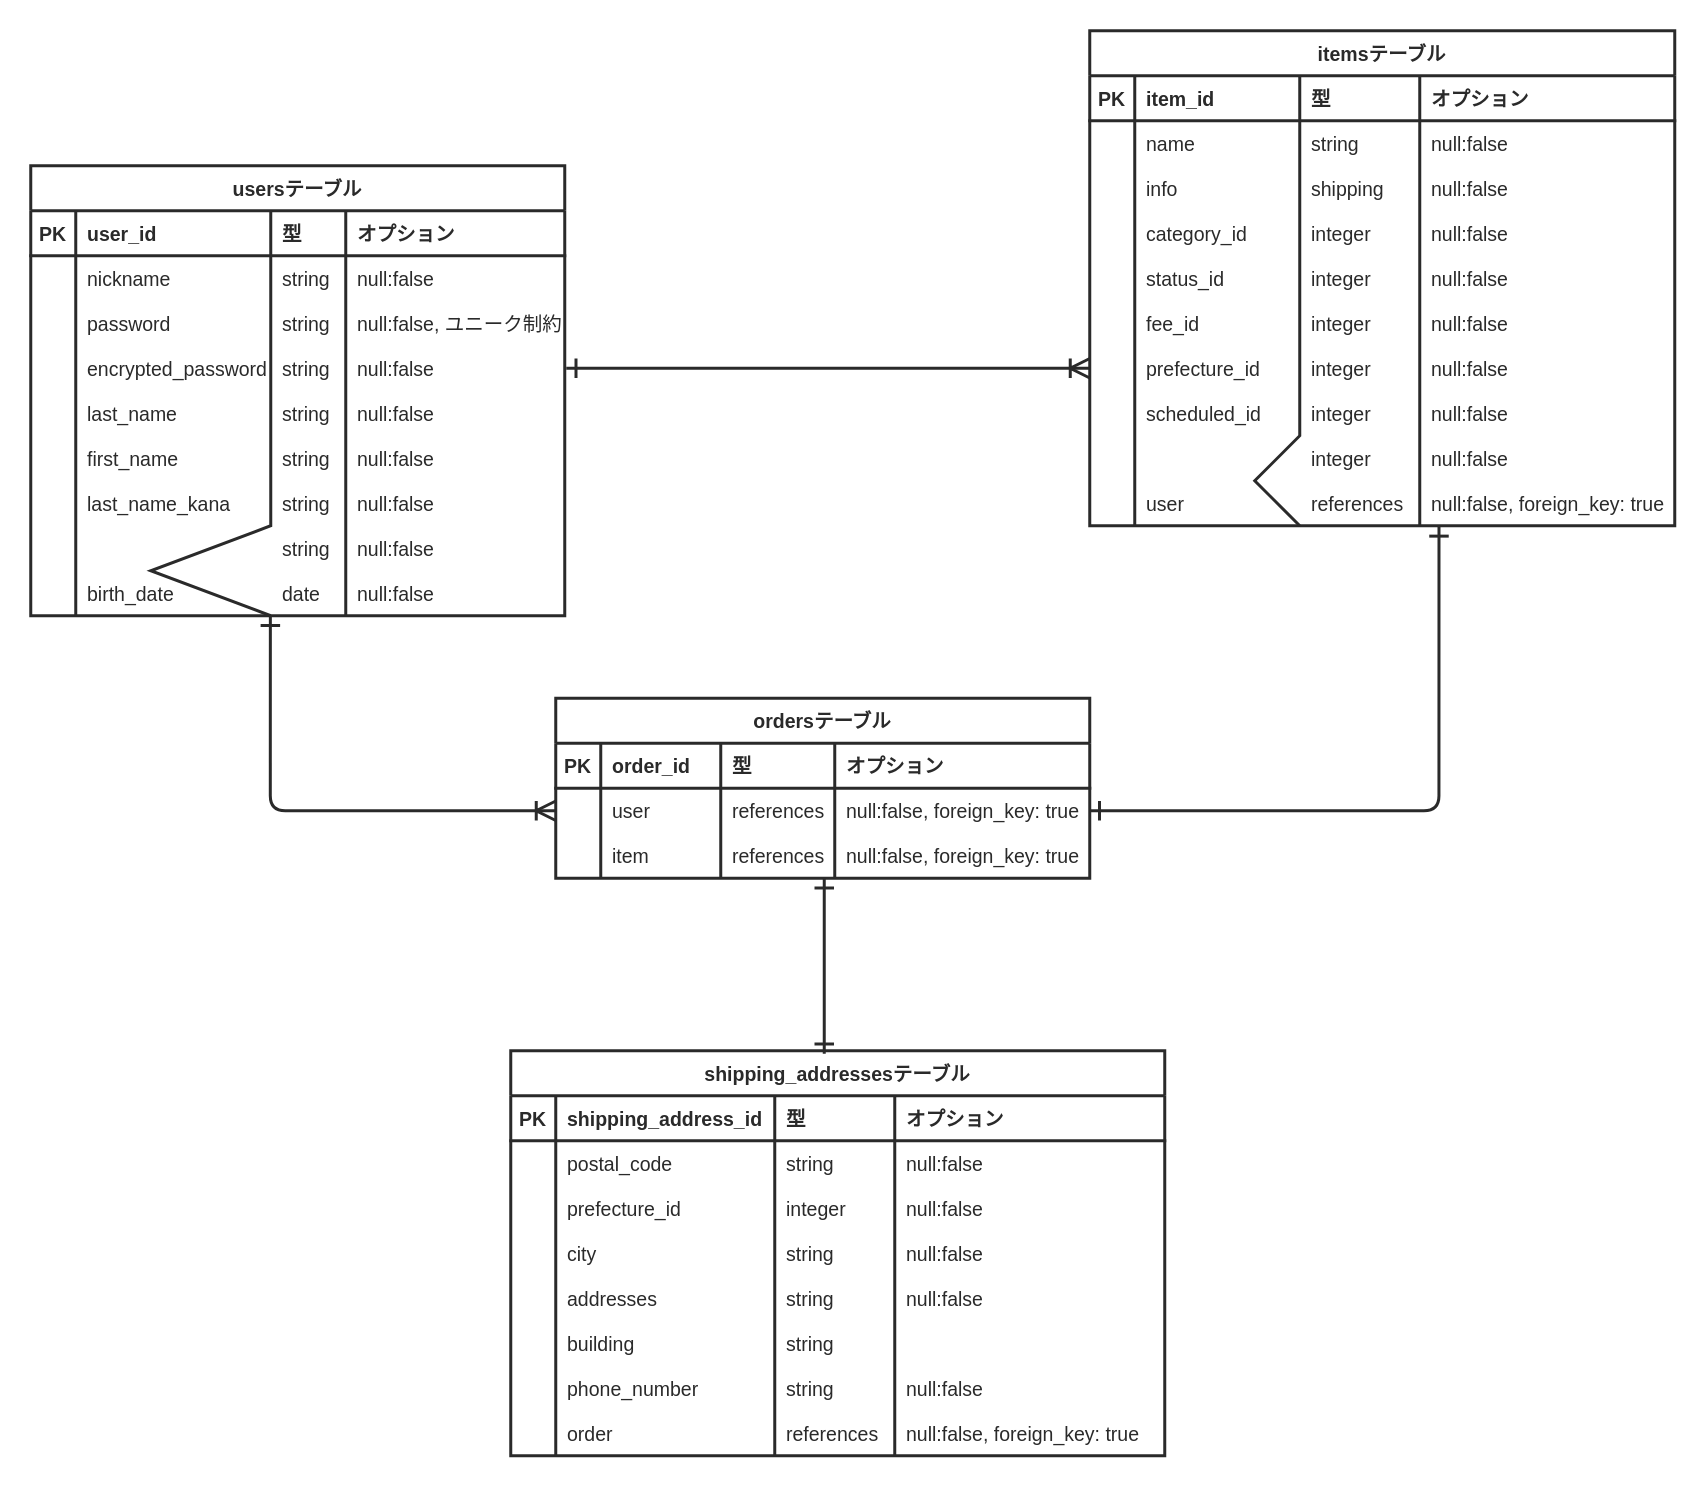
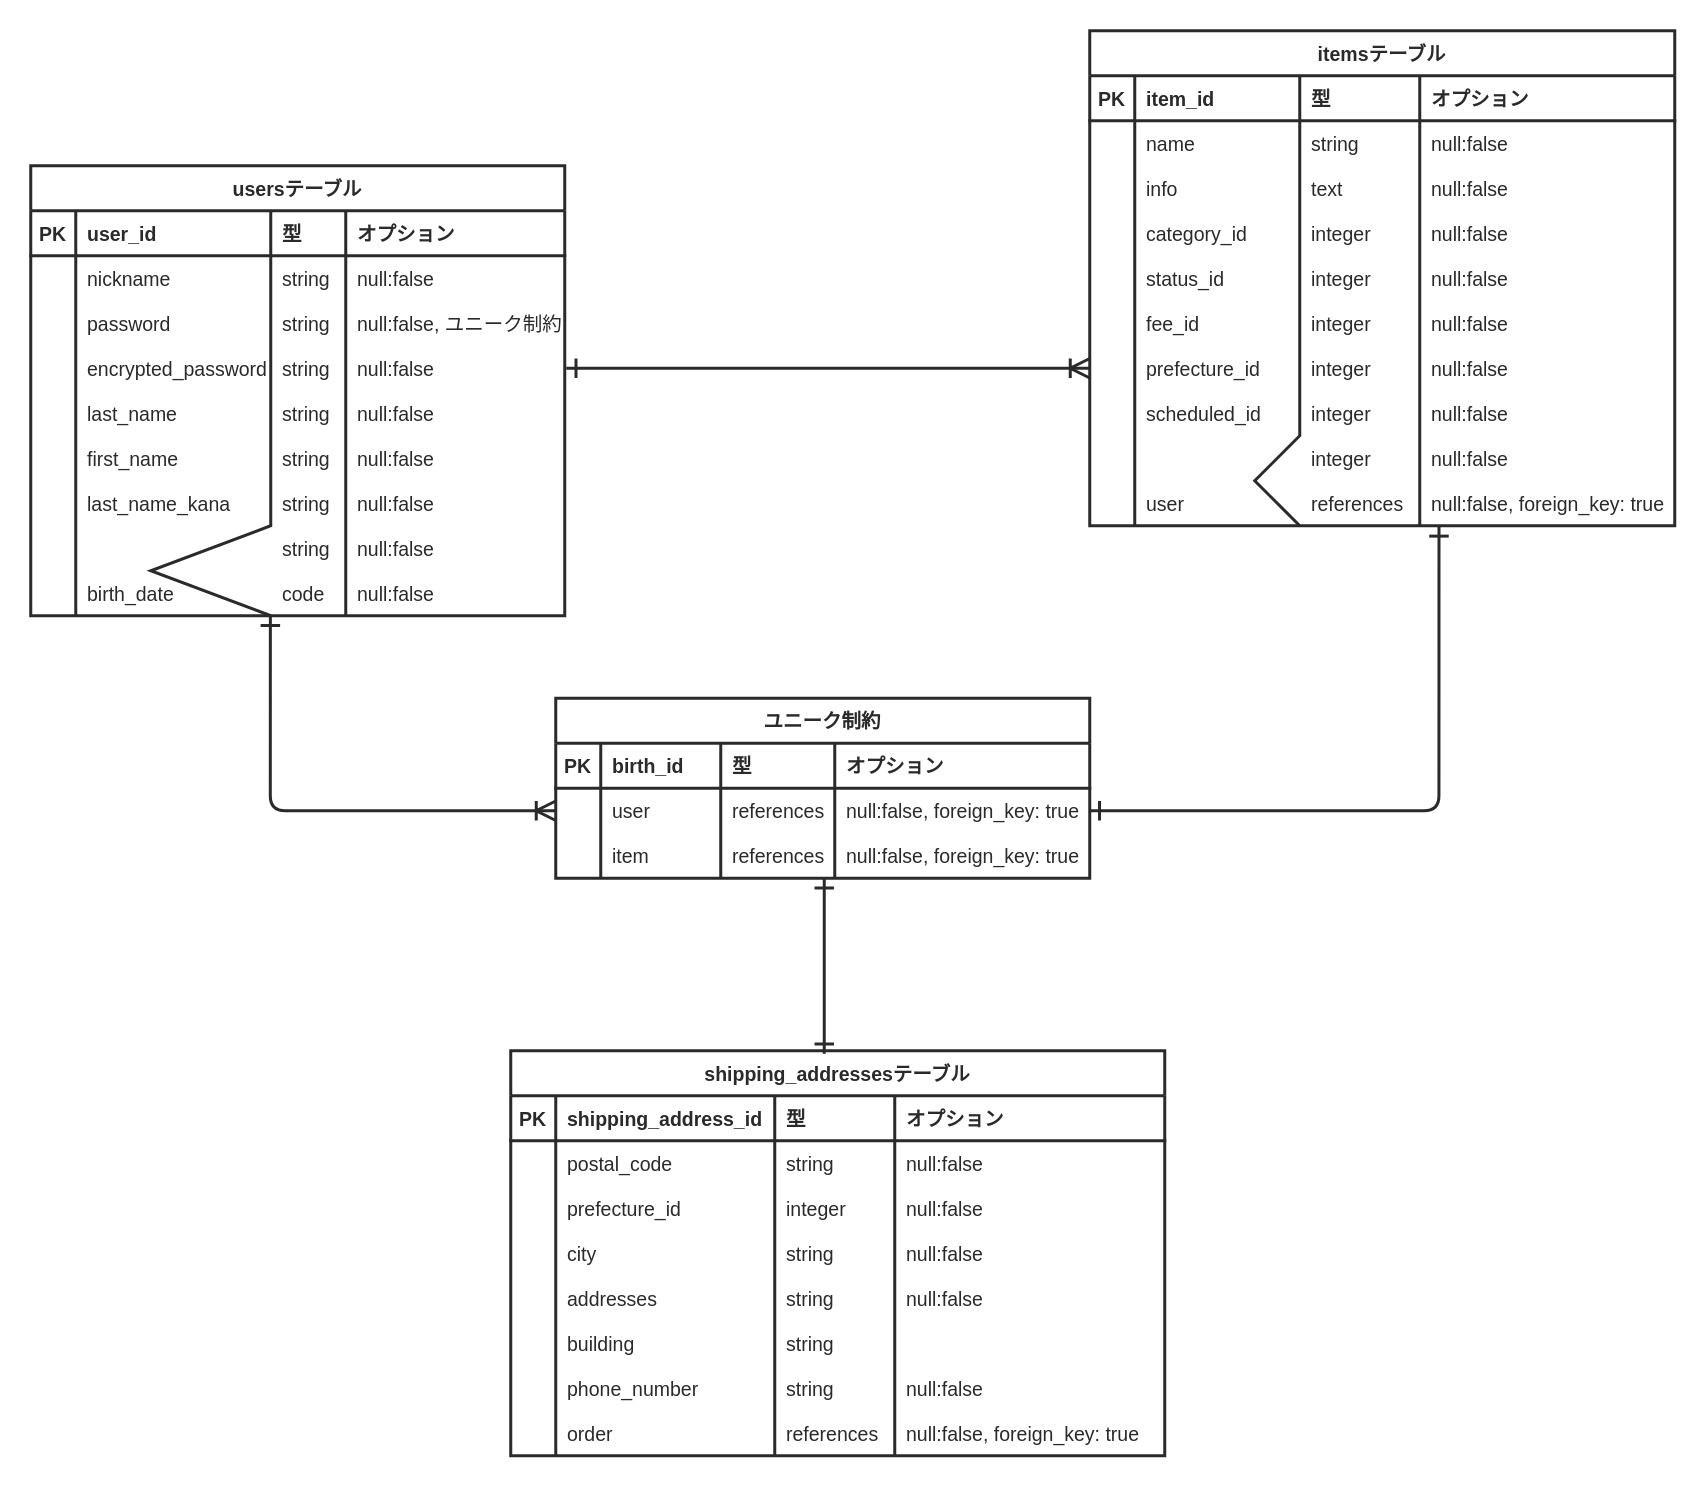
(1350, 189) -> (1333, 189)
(304, 594) -> (304, 594)
(822, 722) -> (822, 722)
(653, 767) -> (651, 767)
